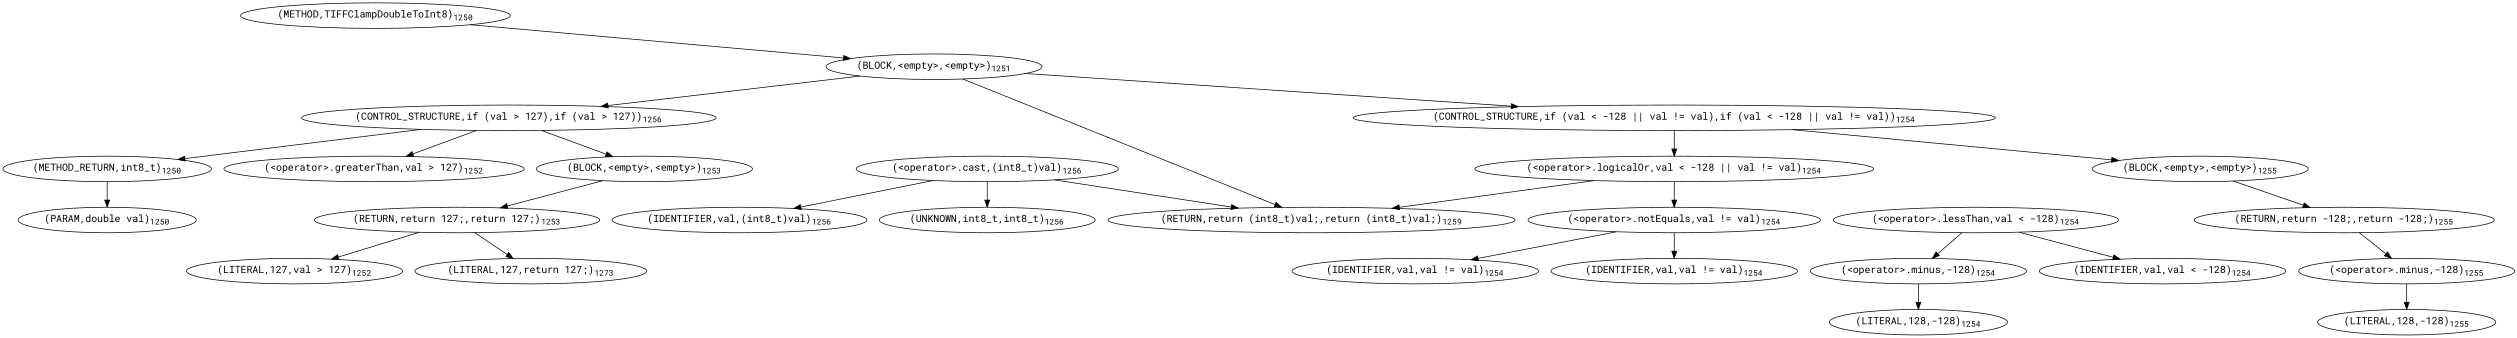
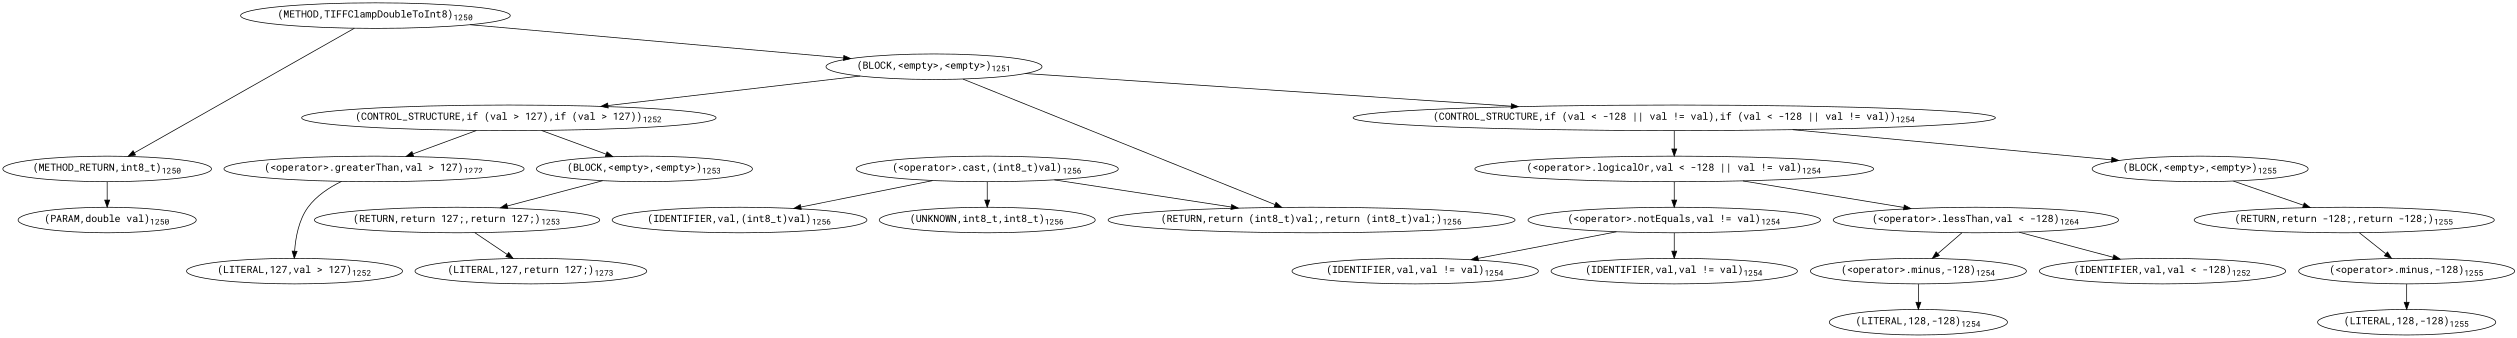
(653, 117) -> (653, 117)
(303, 144) -> (244, 91)
(474, 168) -> (474, 168)
(1497, 194) -> (1823, 194)
(1452, 219) -> (1452, 219)
(2070, 219) -> (2070, 219)
(379, 245) -> (307, 209)
(2242, 270) -> (2242, 270)
